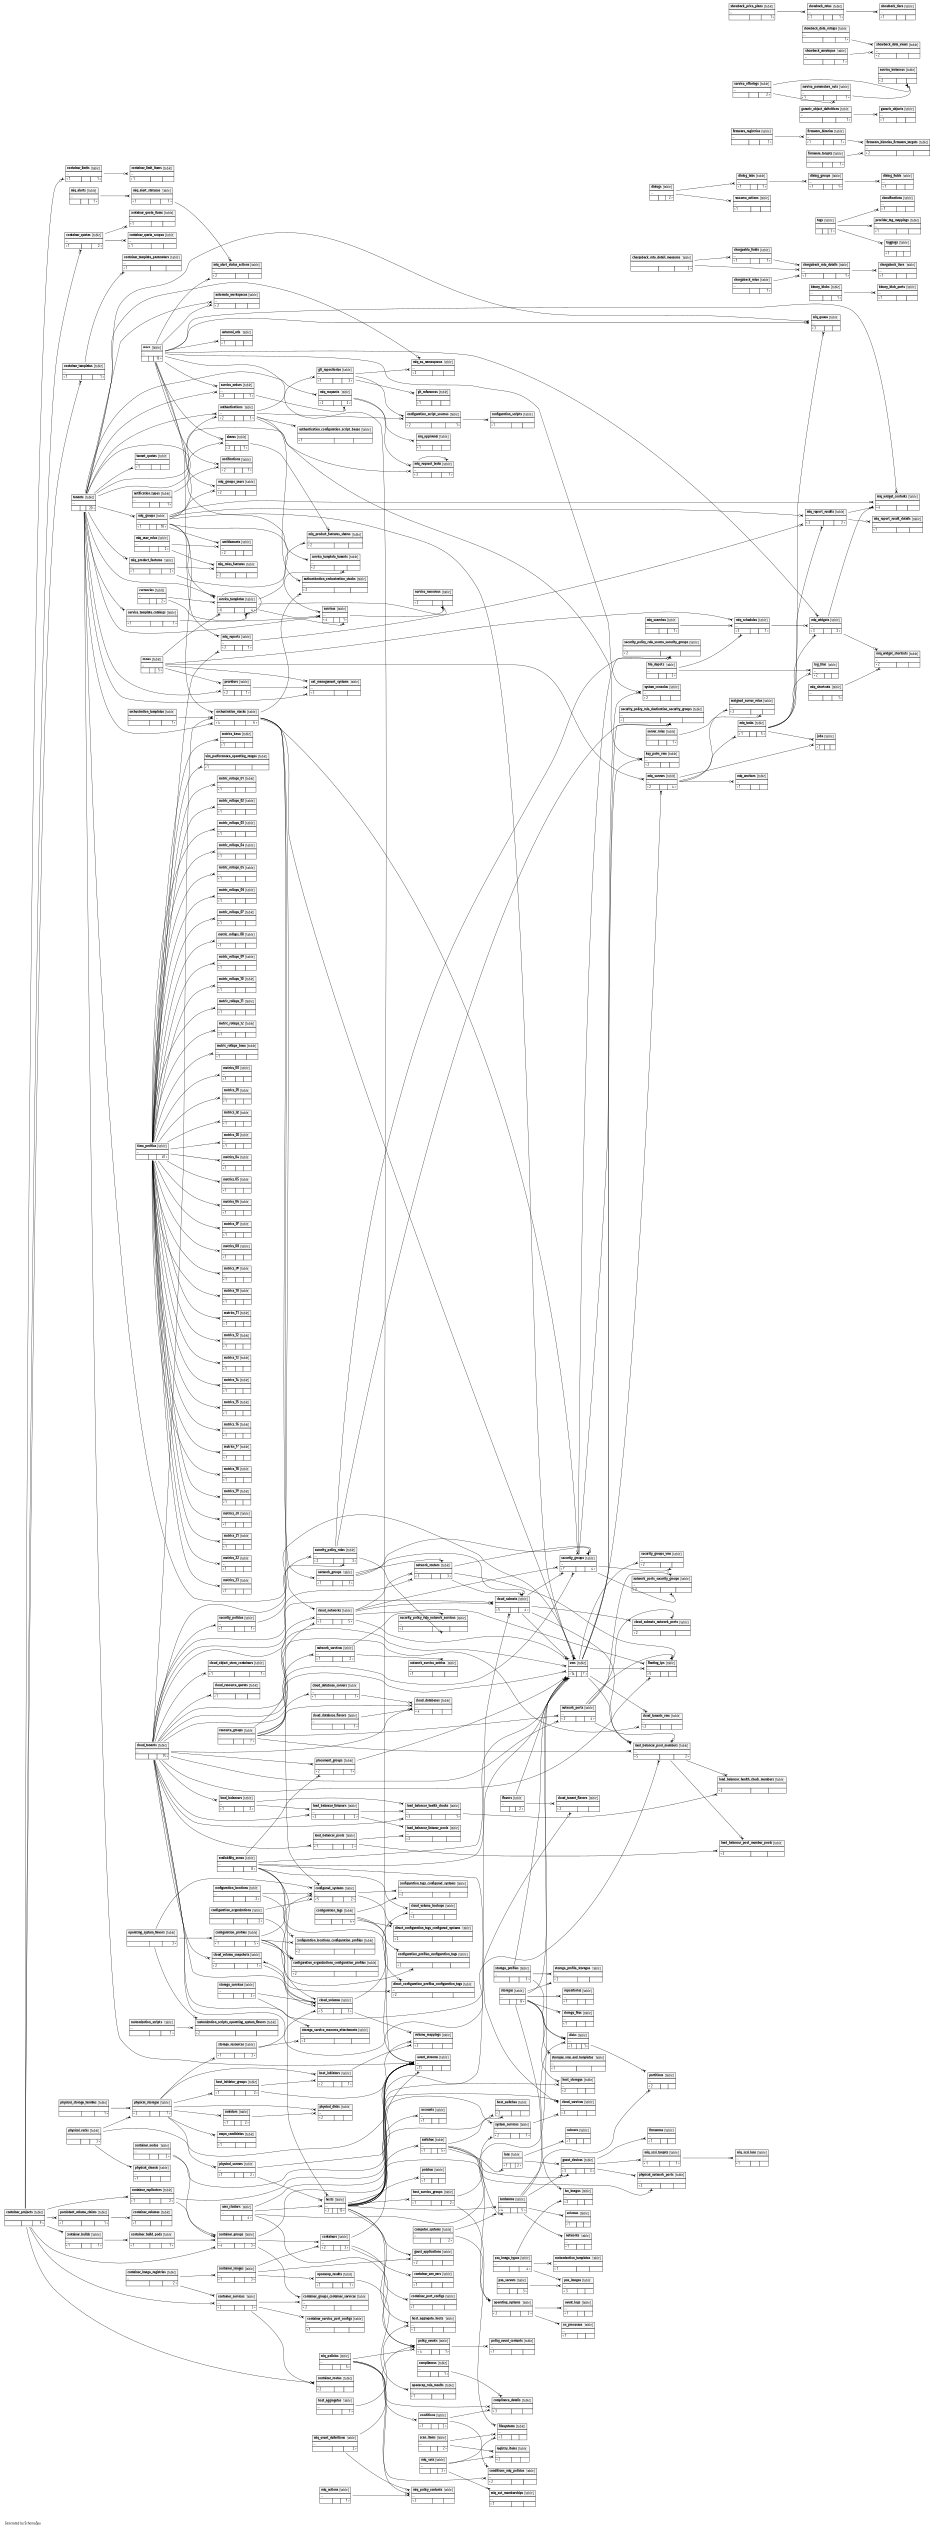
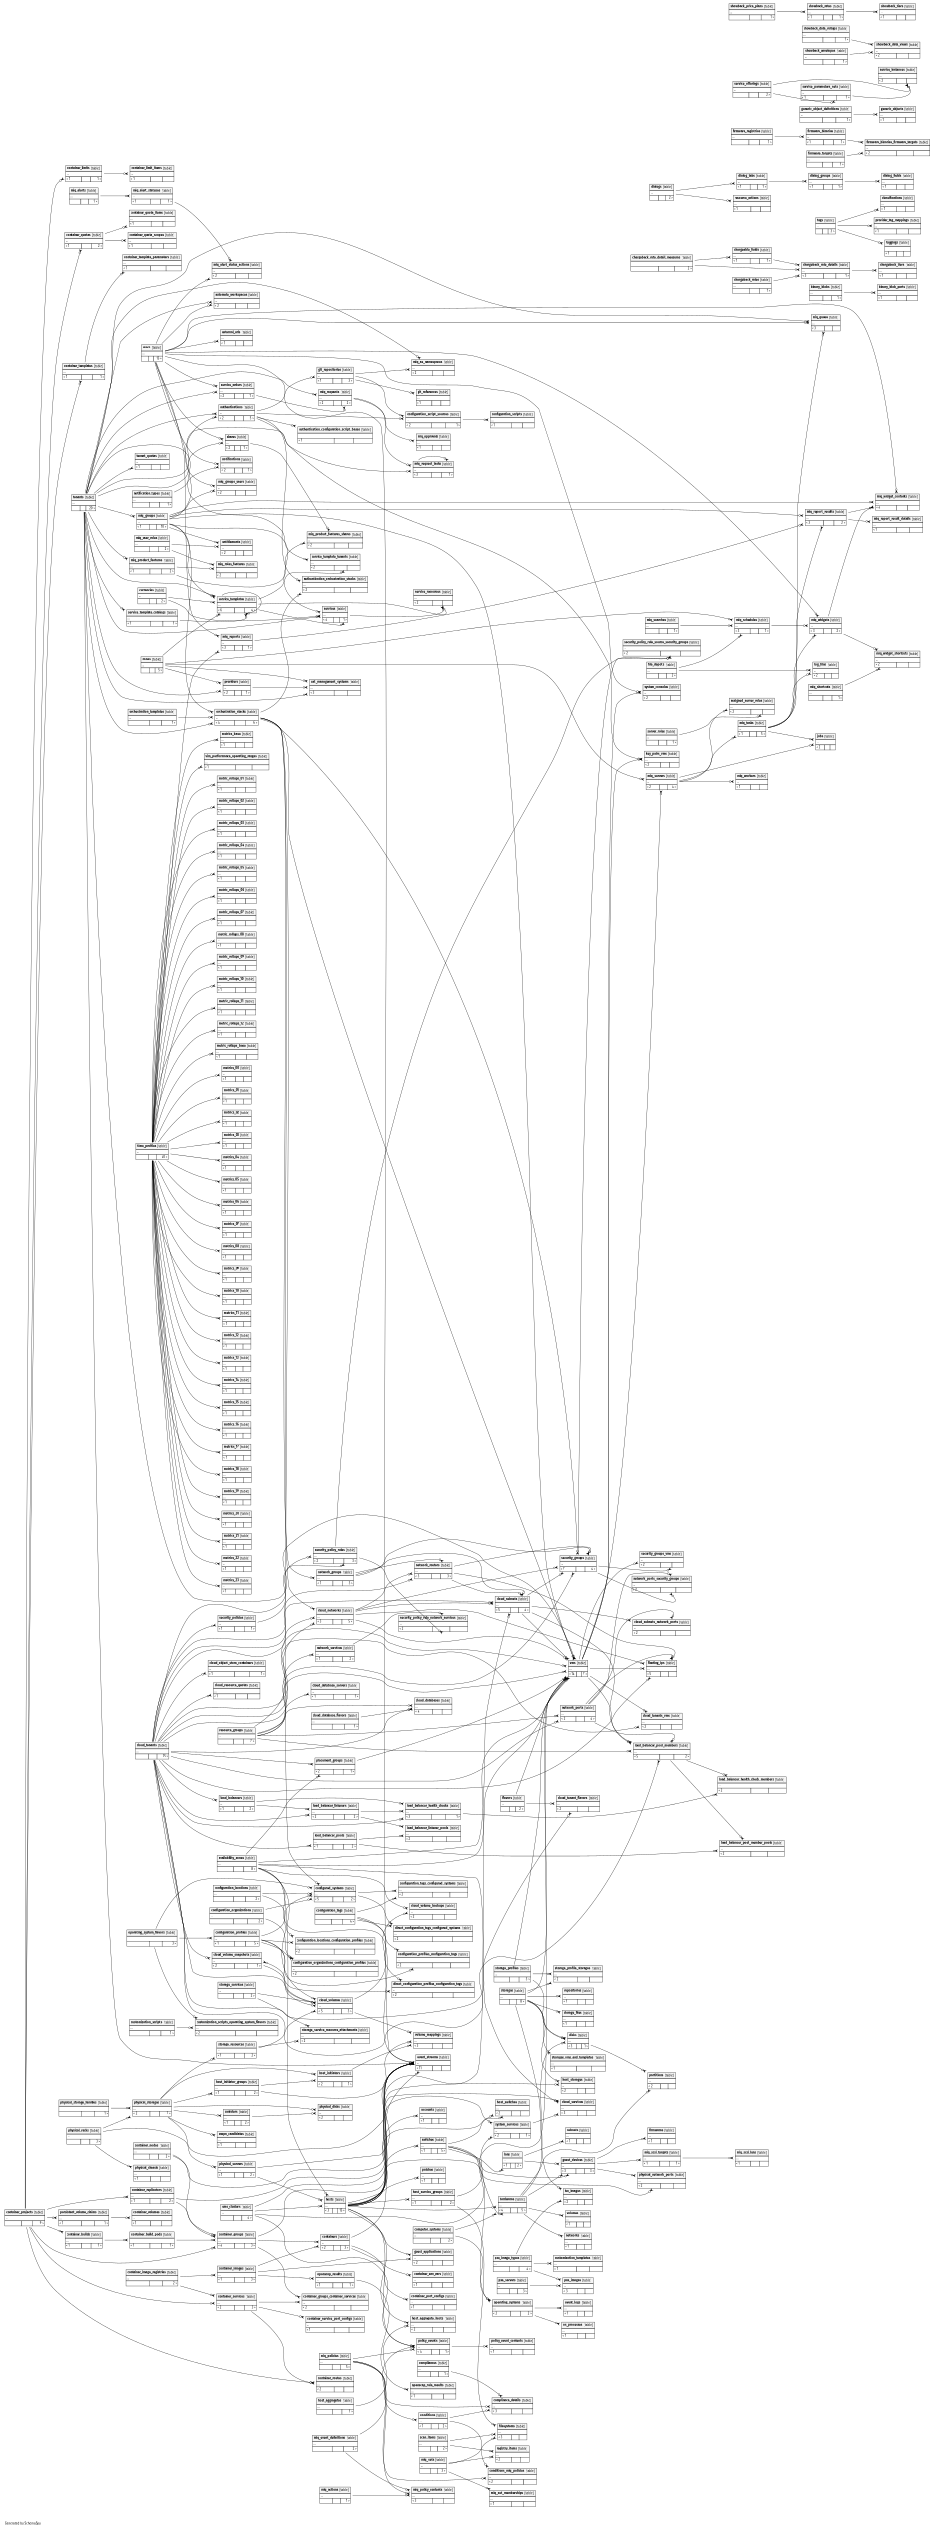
(662, 715) -> none
(182, 1200) -> none
(433, 1669) -> none
(387, 1699) -> none
